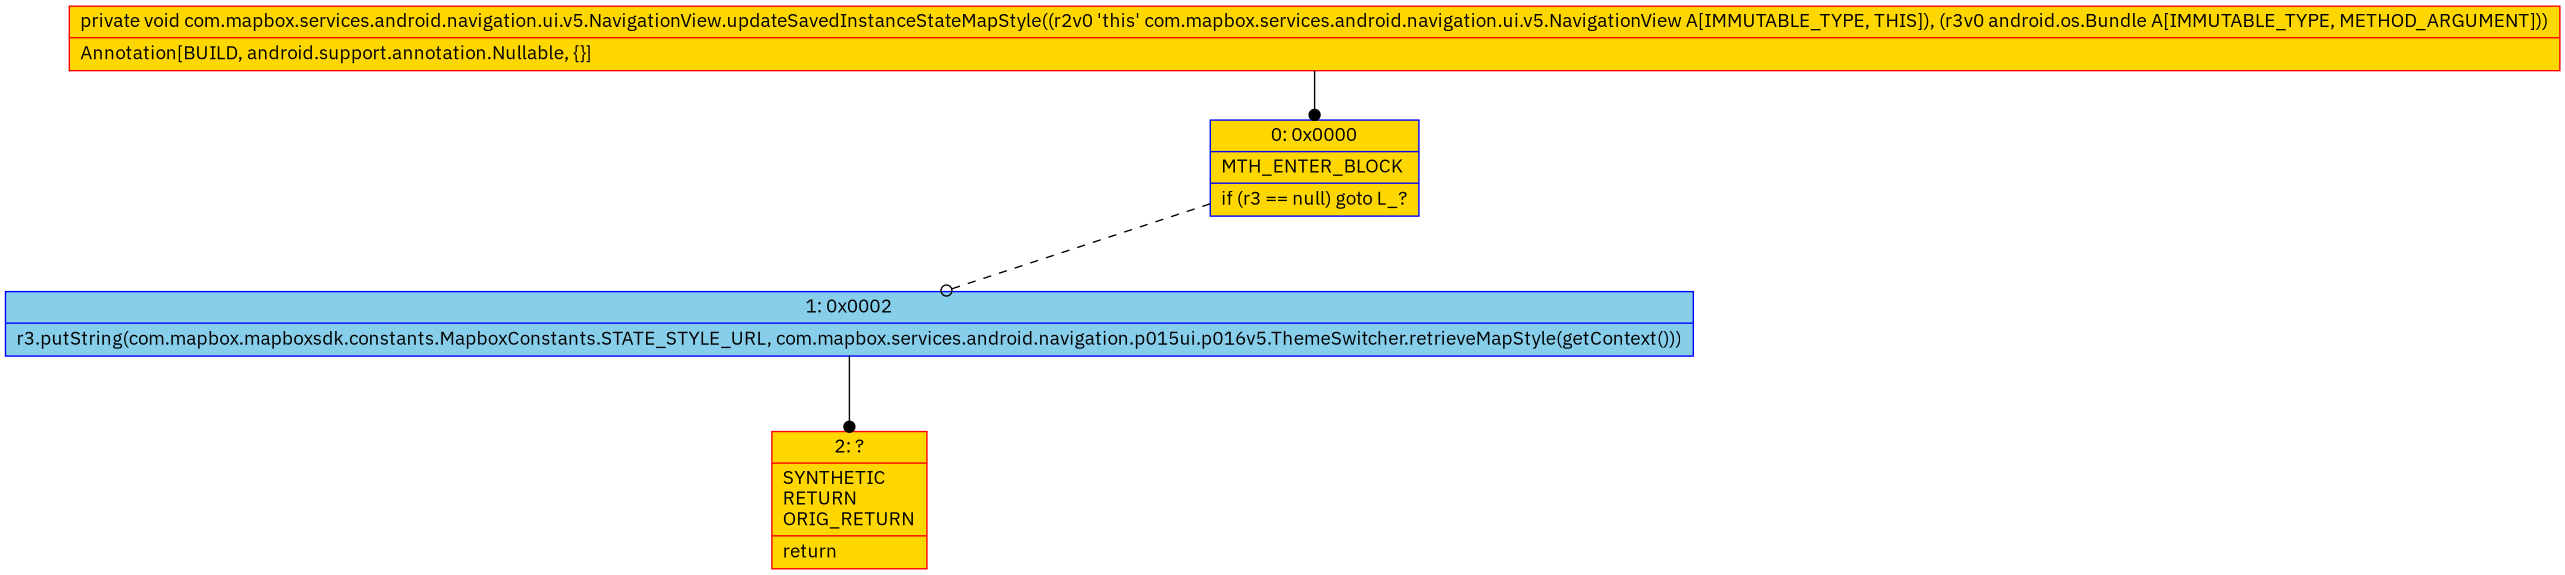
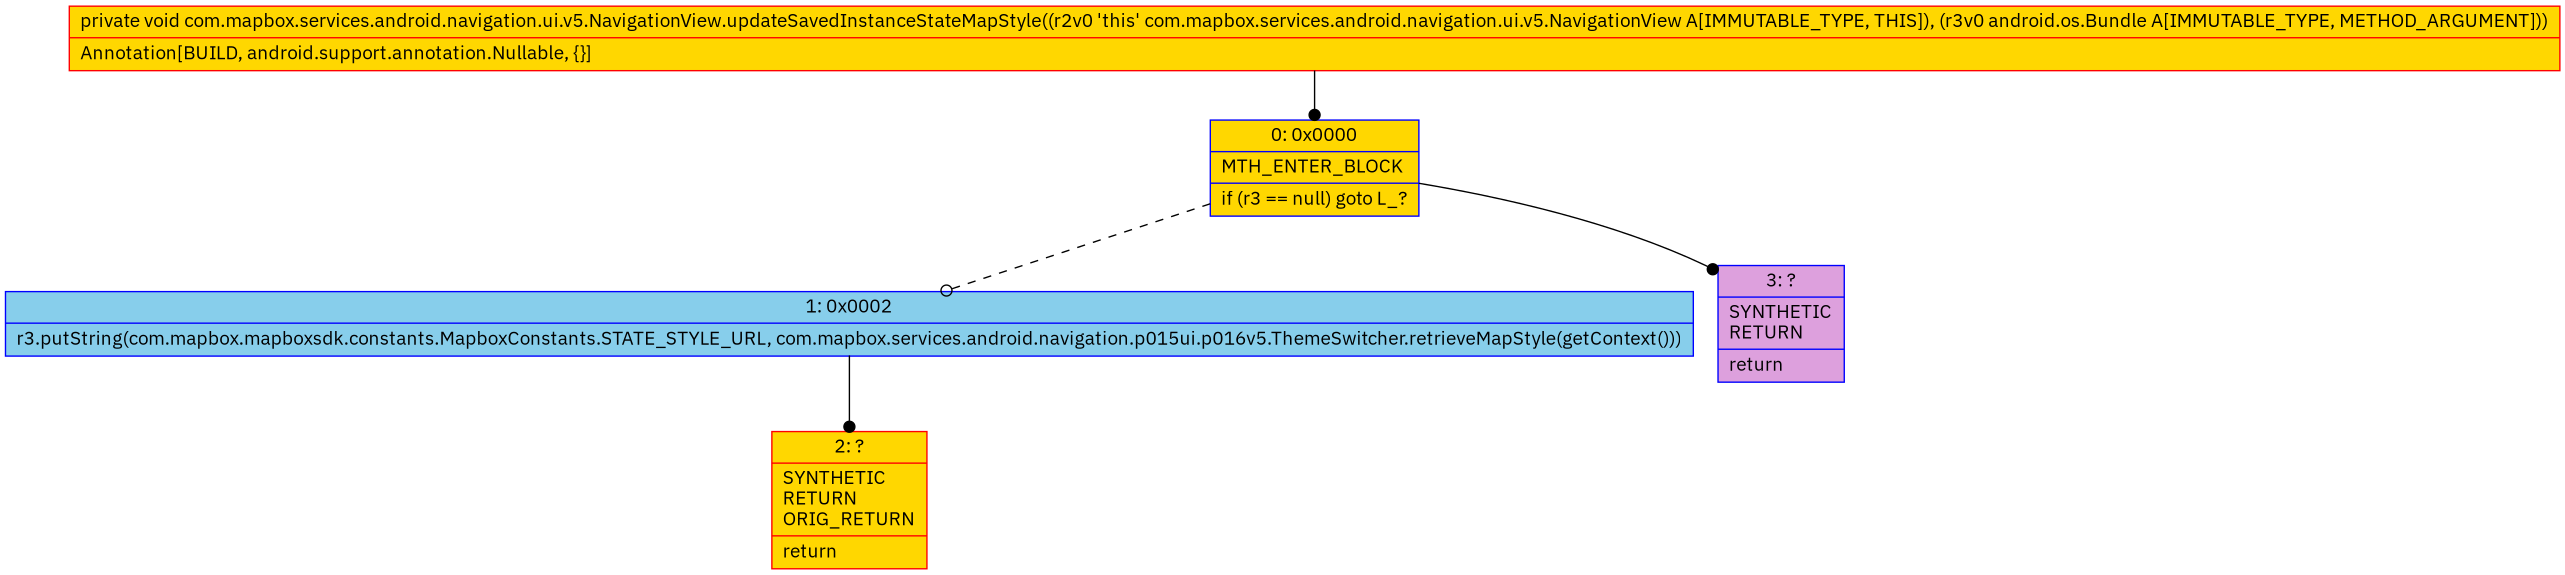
none -> (1781, 324)
